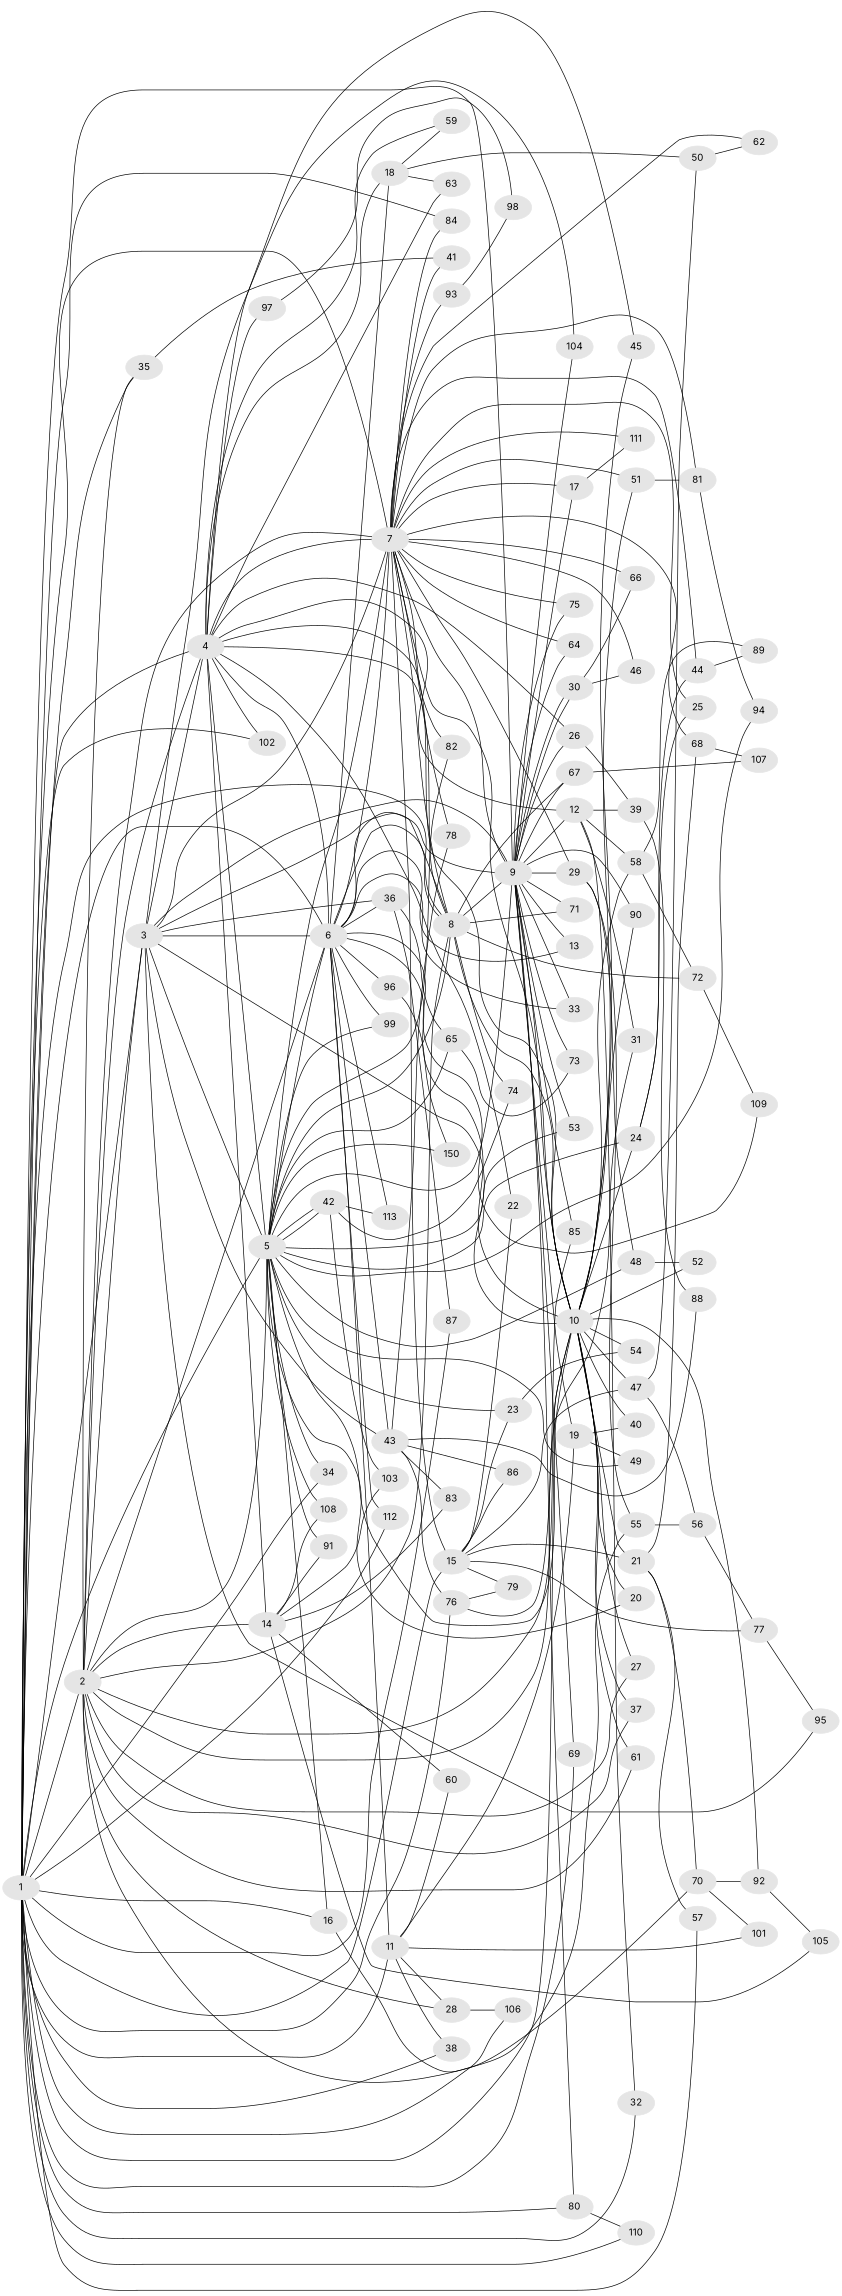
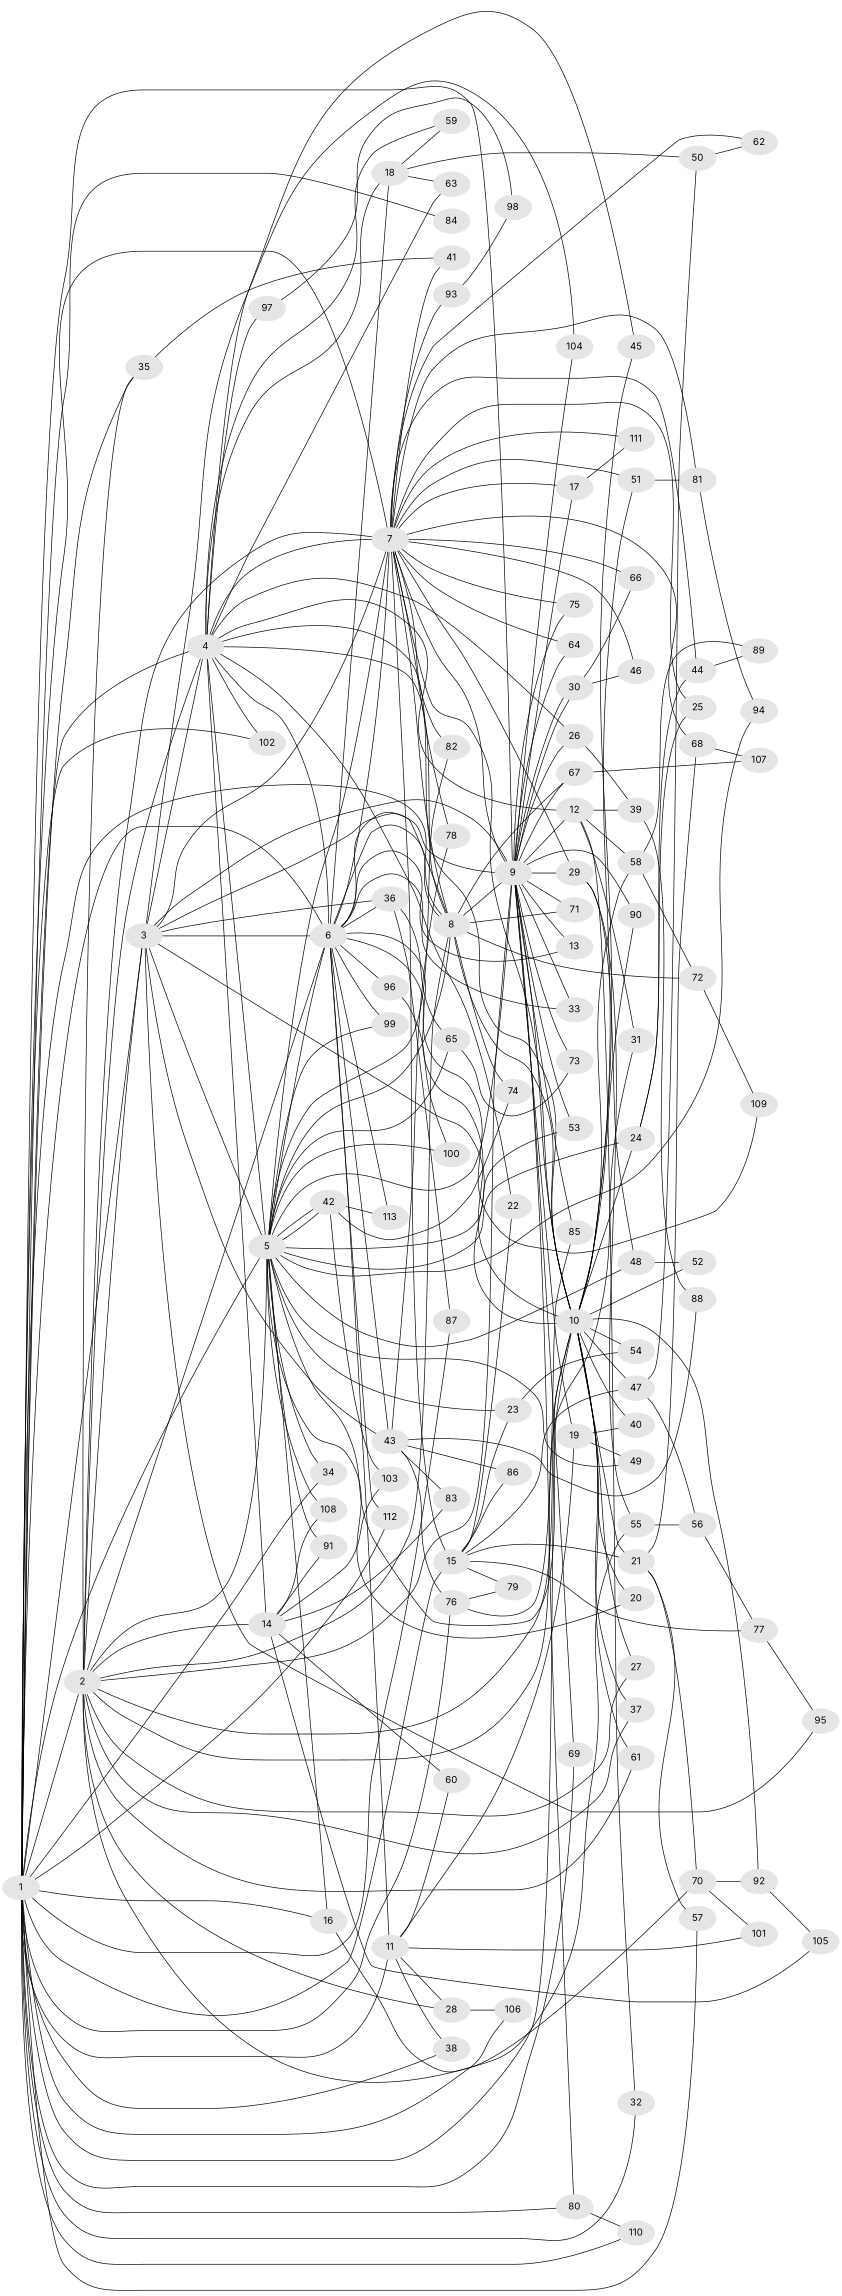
(405, 376) -> none
(452, 1155) -> (452, 1155)
none -> (485, 1418)
